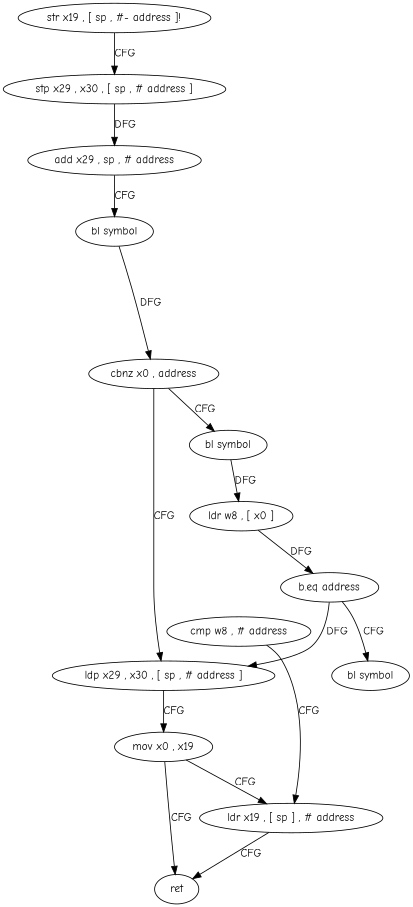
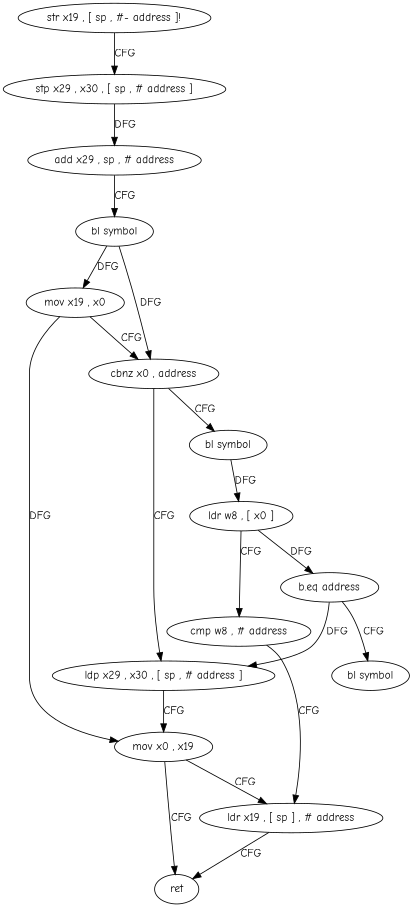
none -> (75, 303)
none -> (240, 570)
